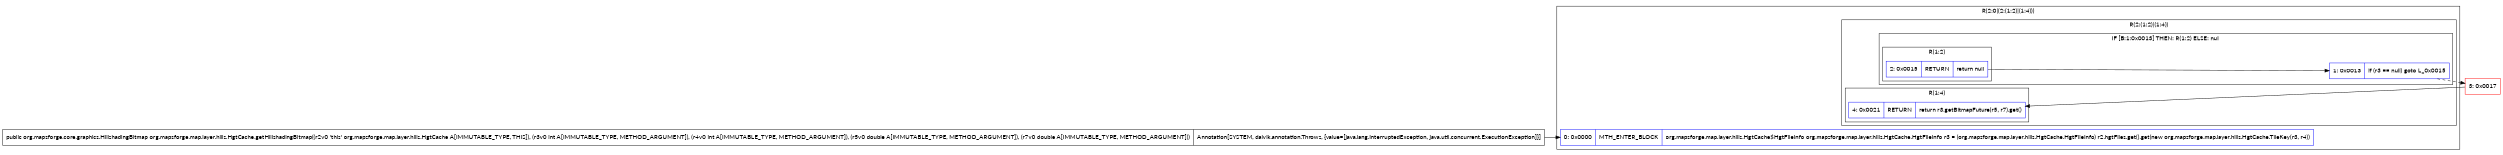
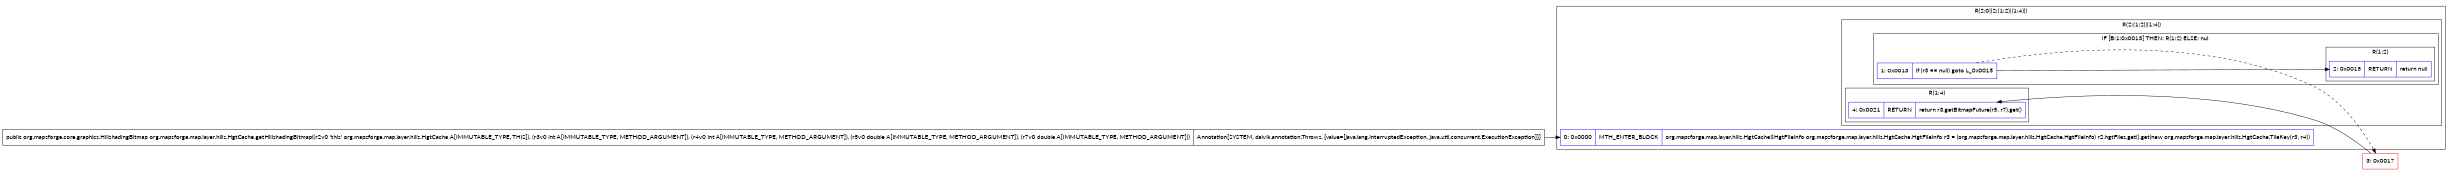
(2156, 70) -> (2161, 70)
